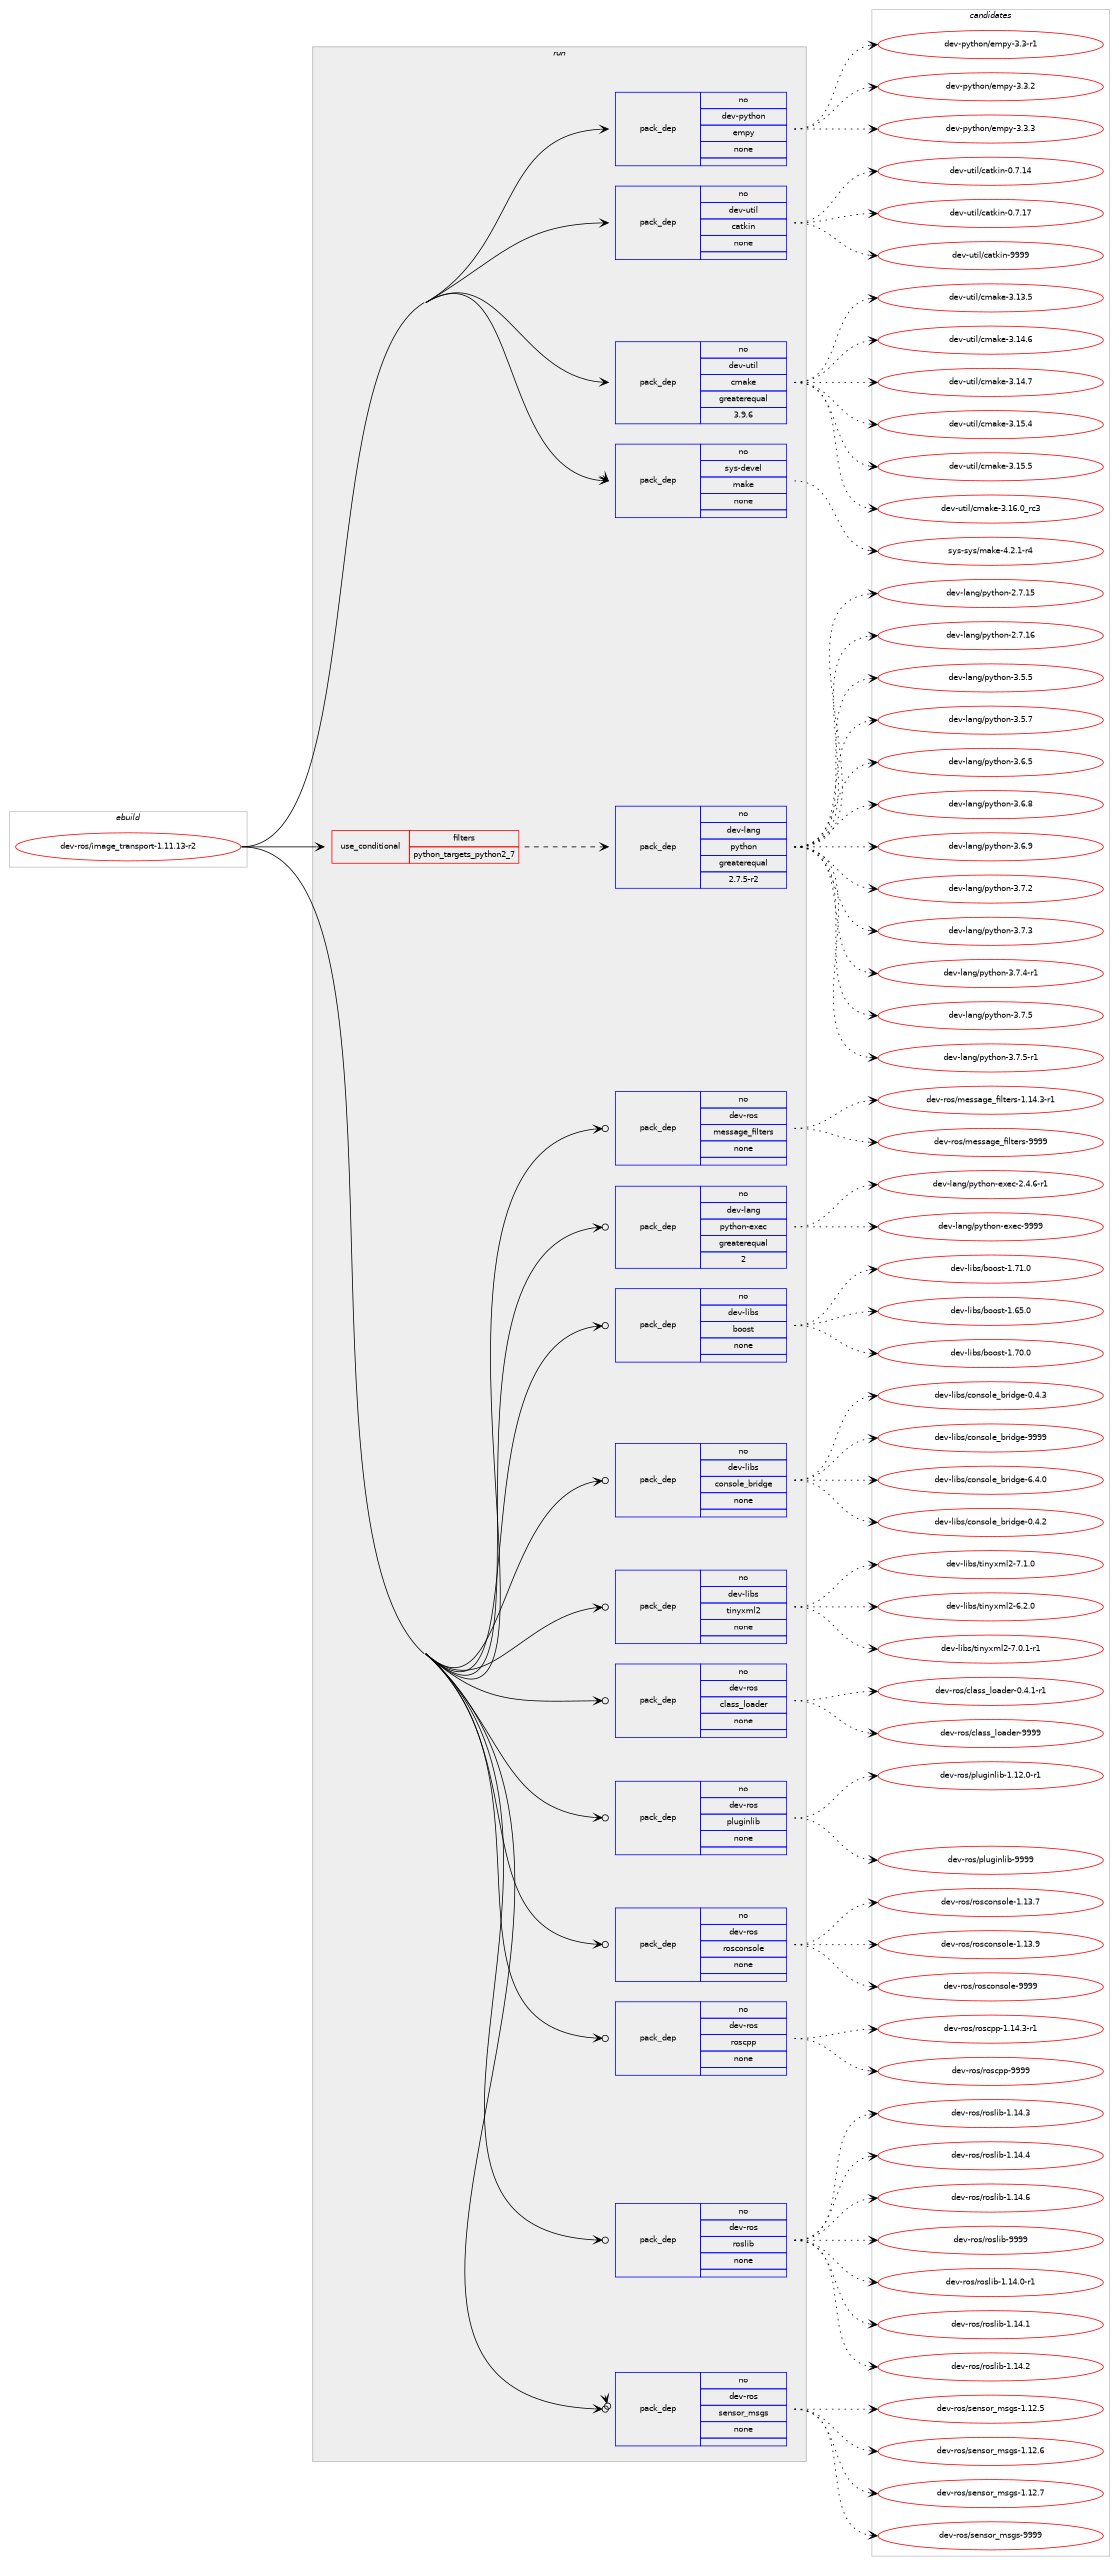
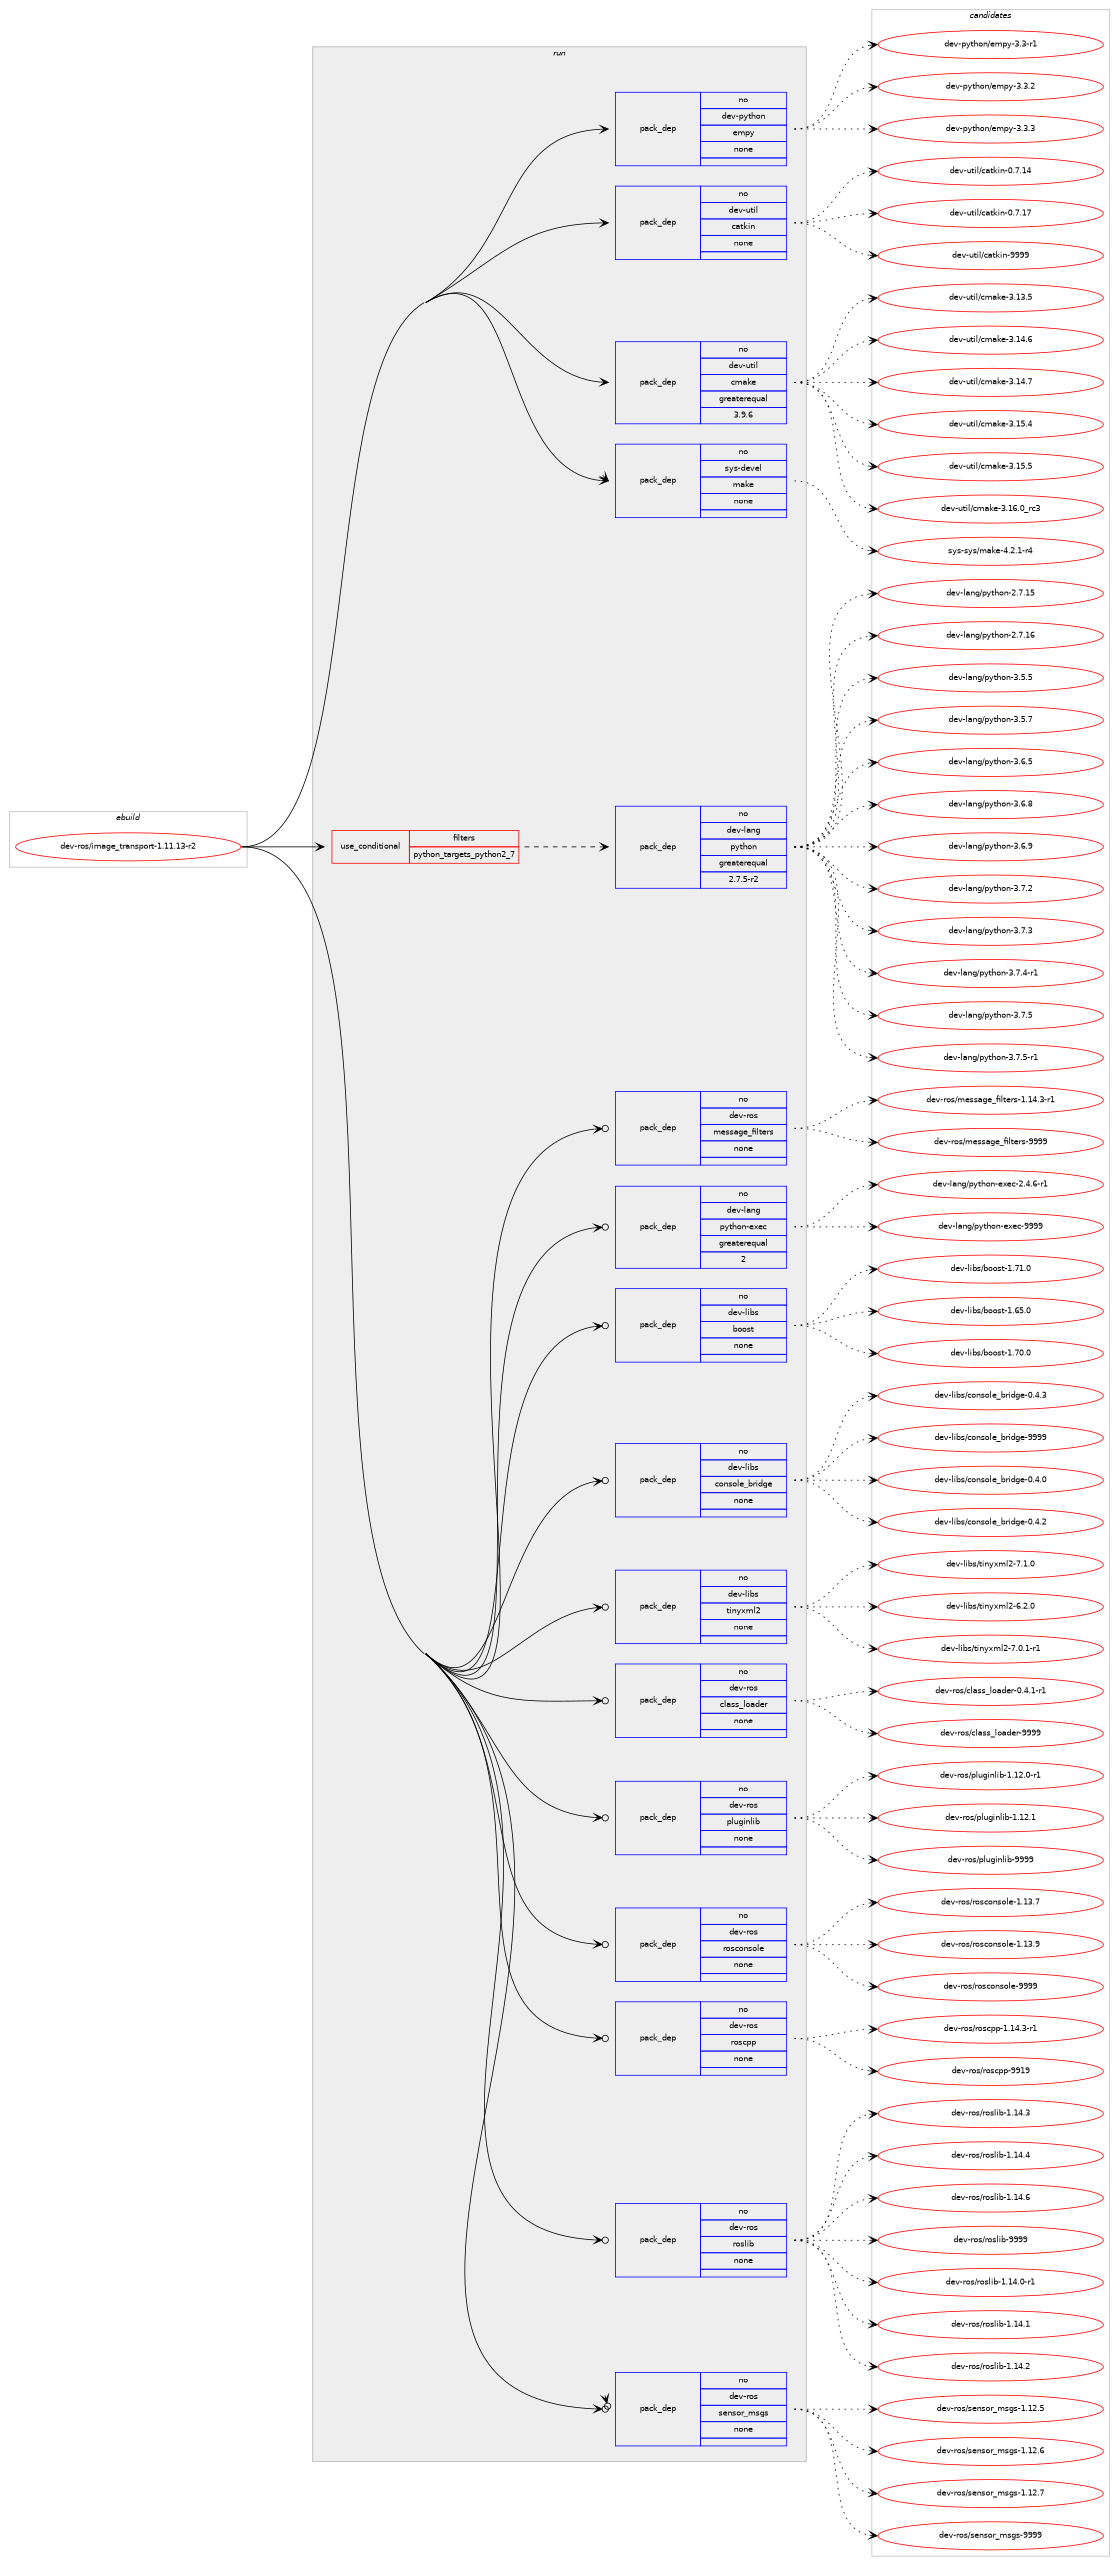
(991, 1480) -> (991, 1480)
none -> (991, 1818)
(991, 2071) -> (991, 2071)
